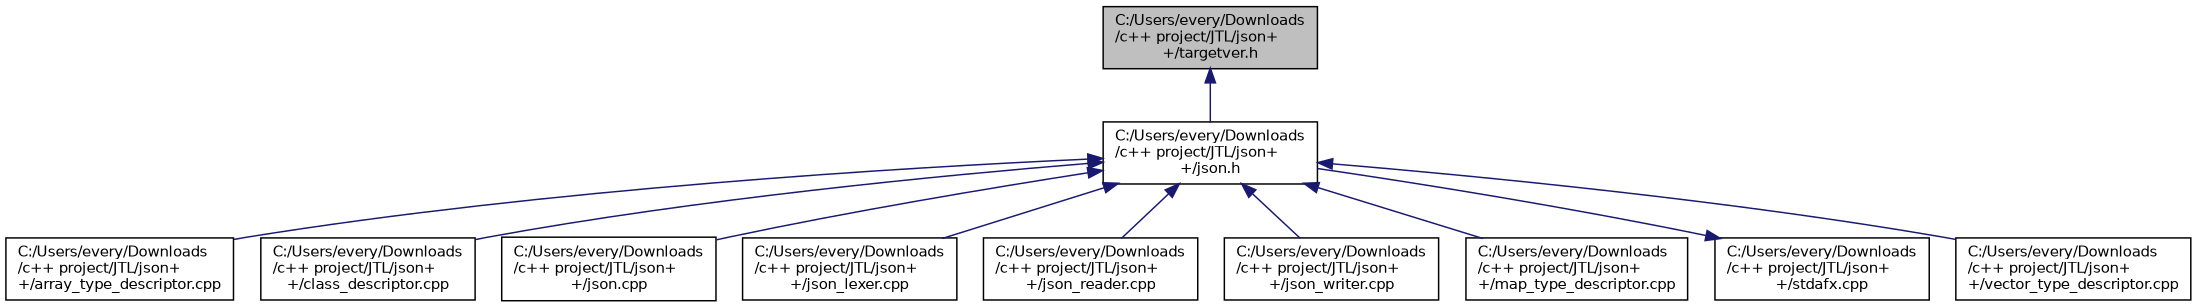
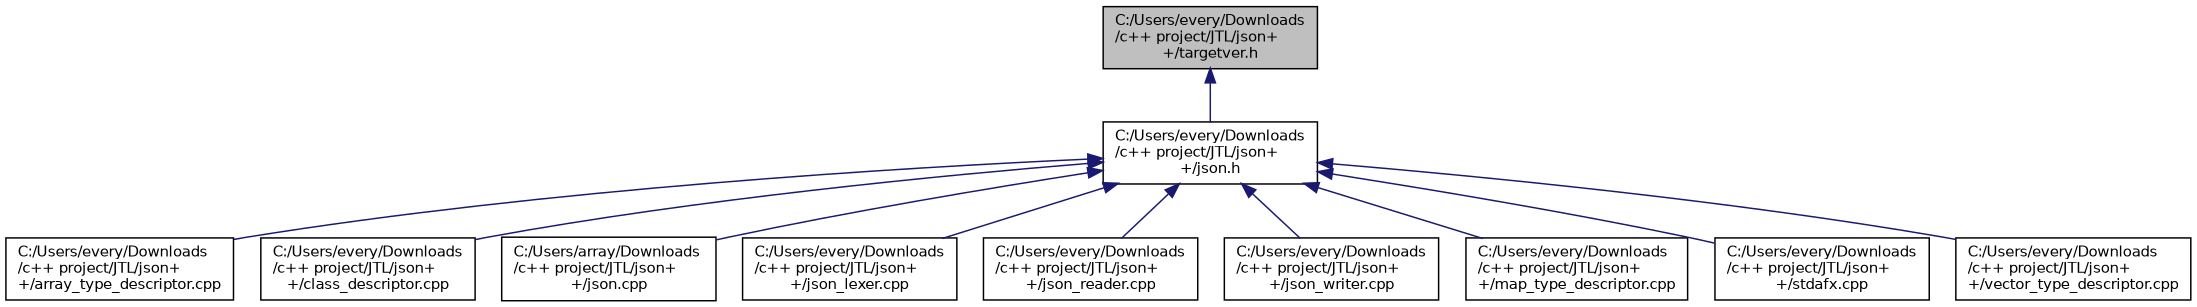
(1512, 199) -> (1524, 206)
(609, 269) -> (609, 269)
